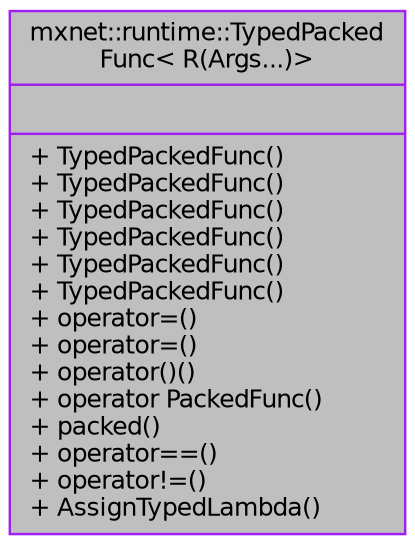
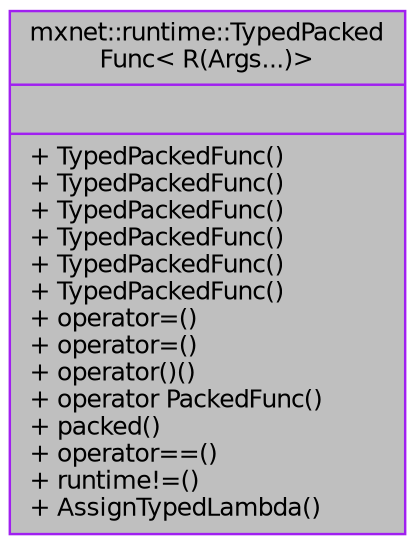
(119, 481) -> (115, 481)
